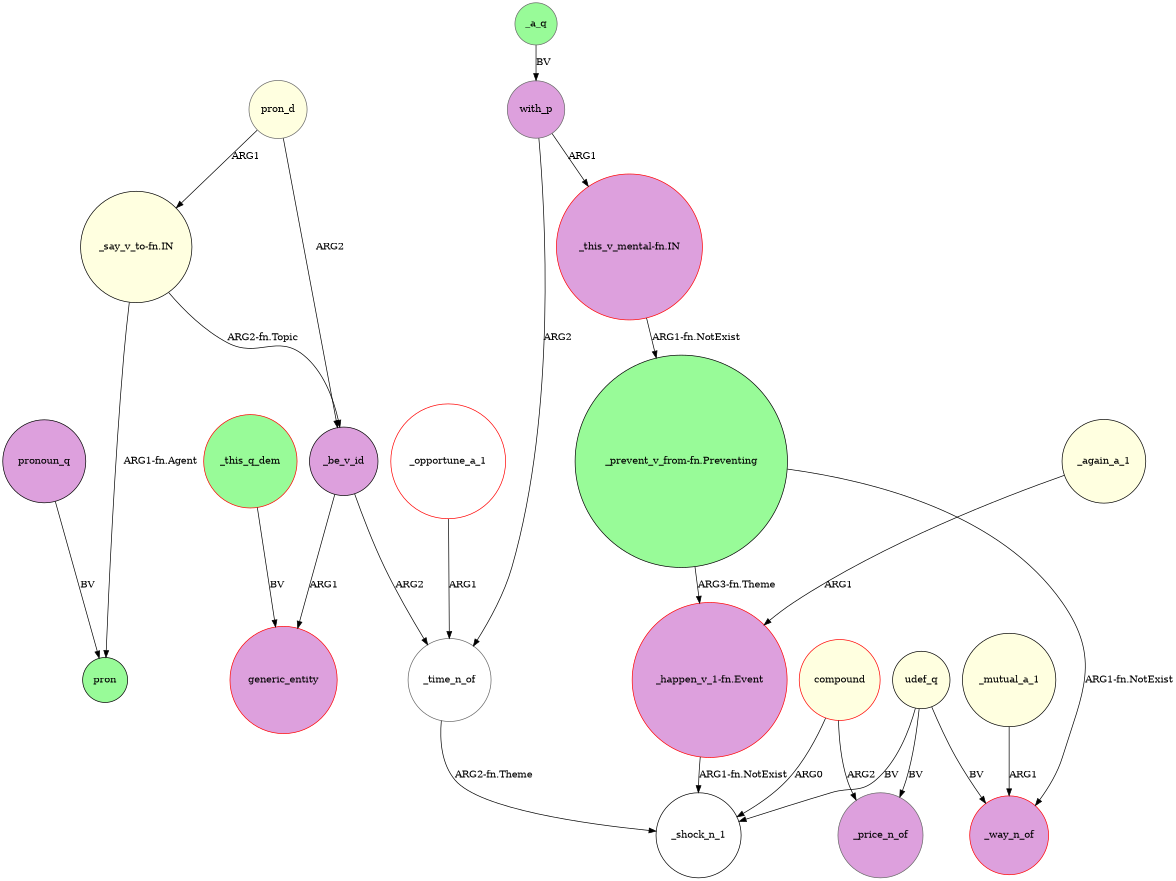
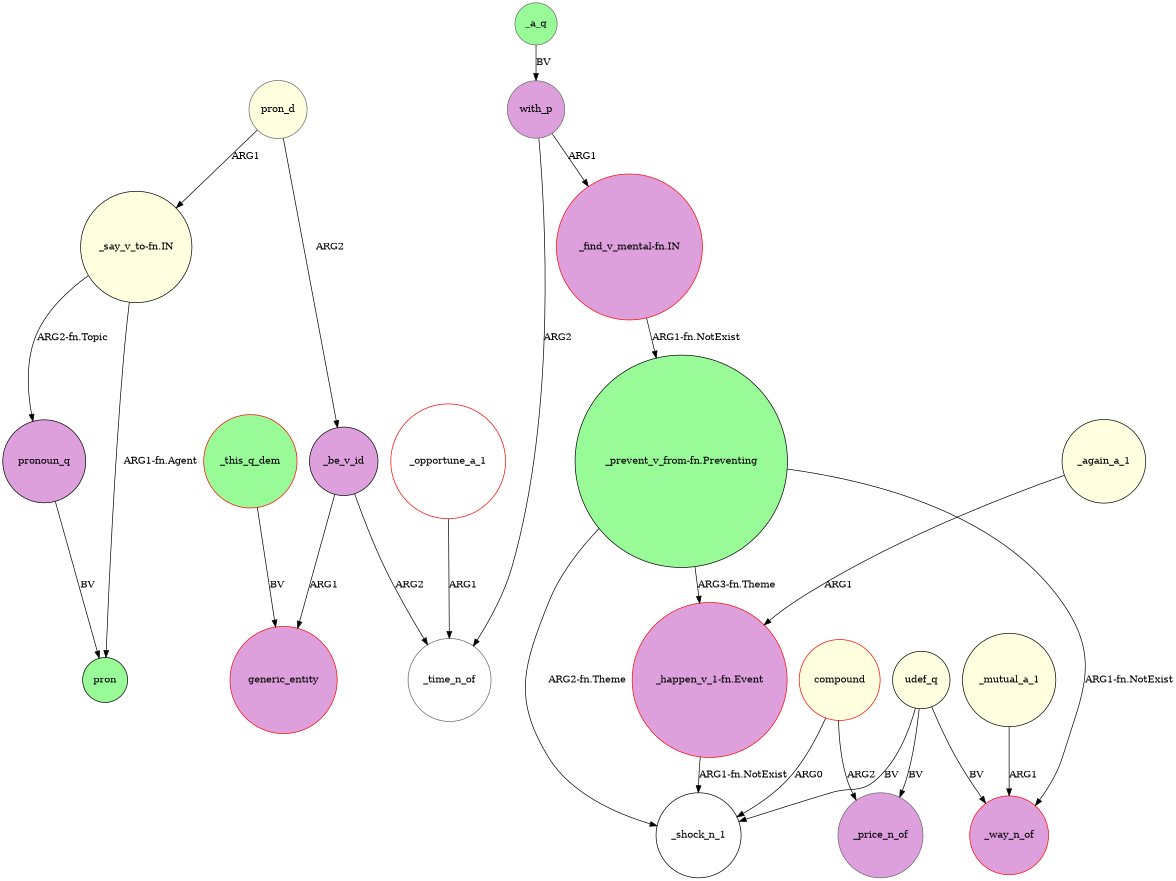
(629, 247) -> (629, 247)
(265, 347) -> (36, 335)
(518, 809) -> (526, 697)
